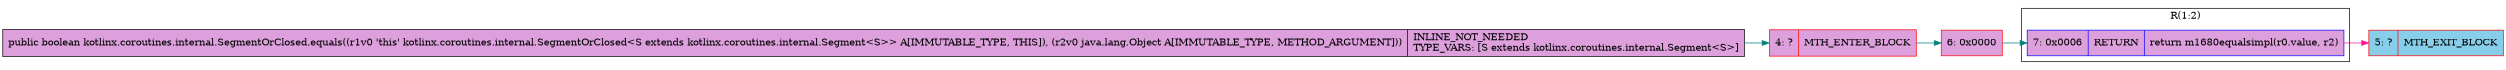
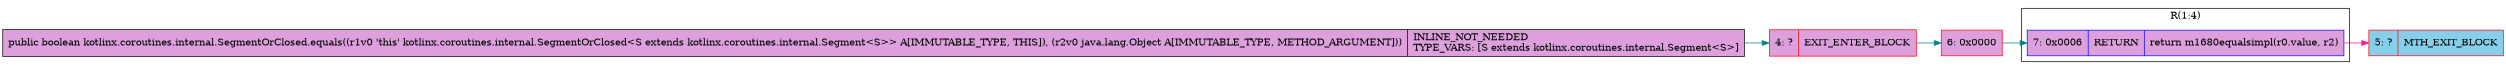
(2186, 16) -> (2186, 16)
(1857, 43) -> (1857, 43)
